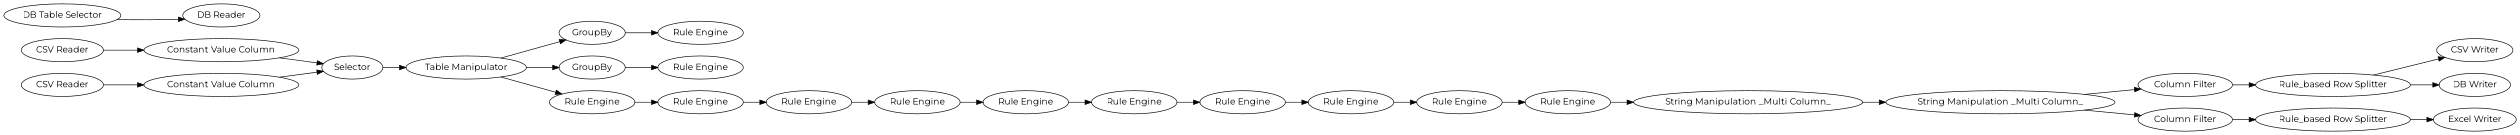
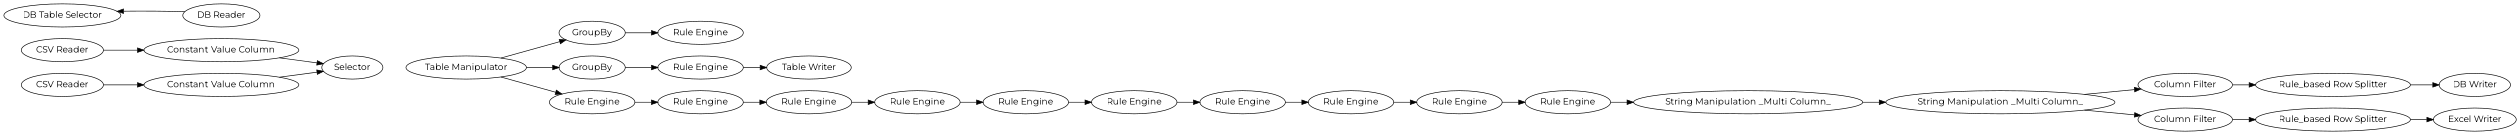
(148, 20) -> (154, 11)
(2475, 50) -> none
(391, 68) -> none
none -> (809, 68)
